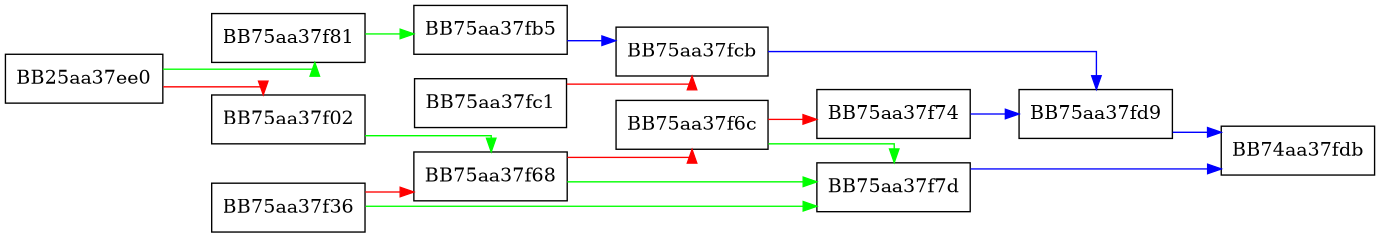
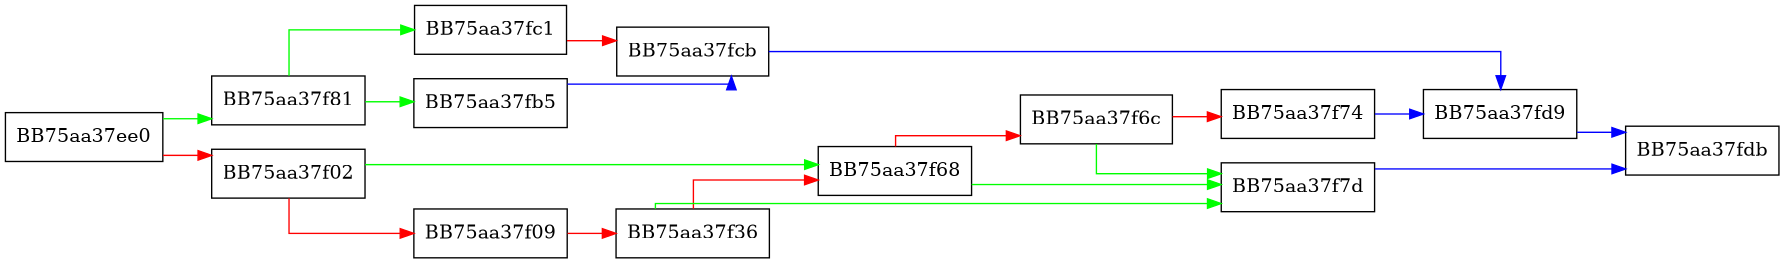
none -> (322, 30)
(84, 79) -> (84, 137)
(1298, 151) -> (1702, 151)
none -> (491, 233)
